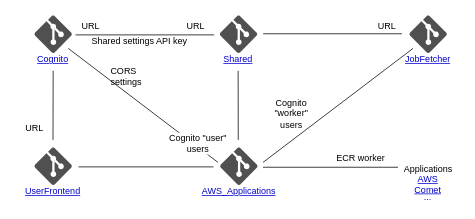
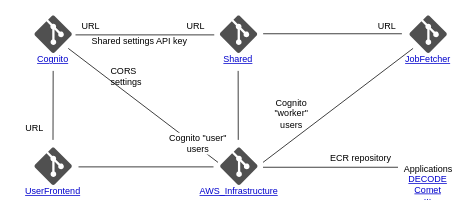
(361, 159) -> (361, 159)
(428, 180) -> (428, 180)
(239, 192) -> (239, 192)
